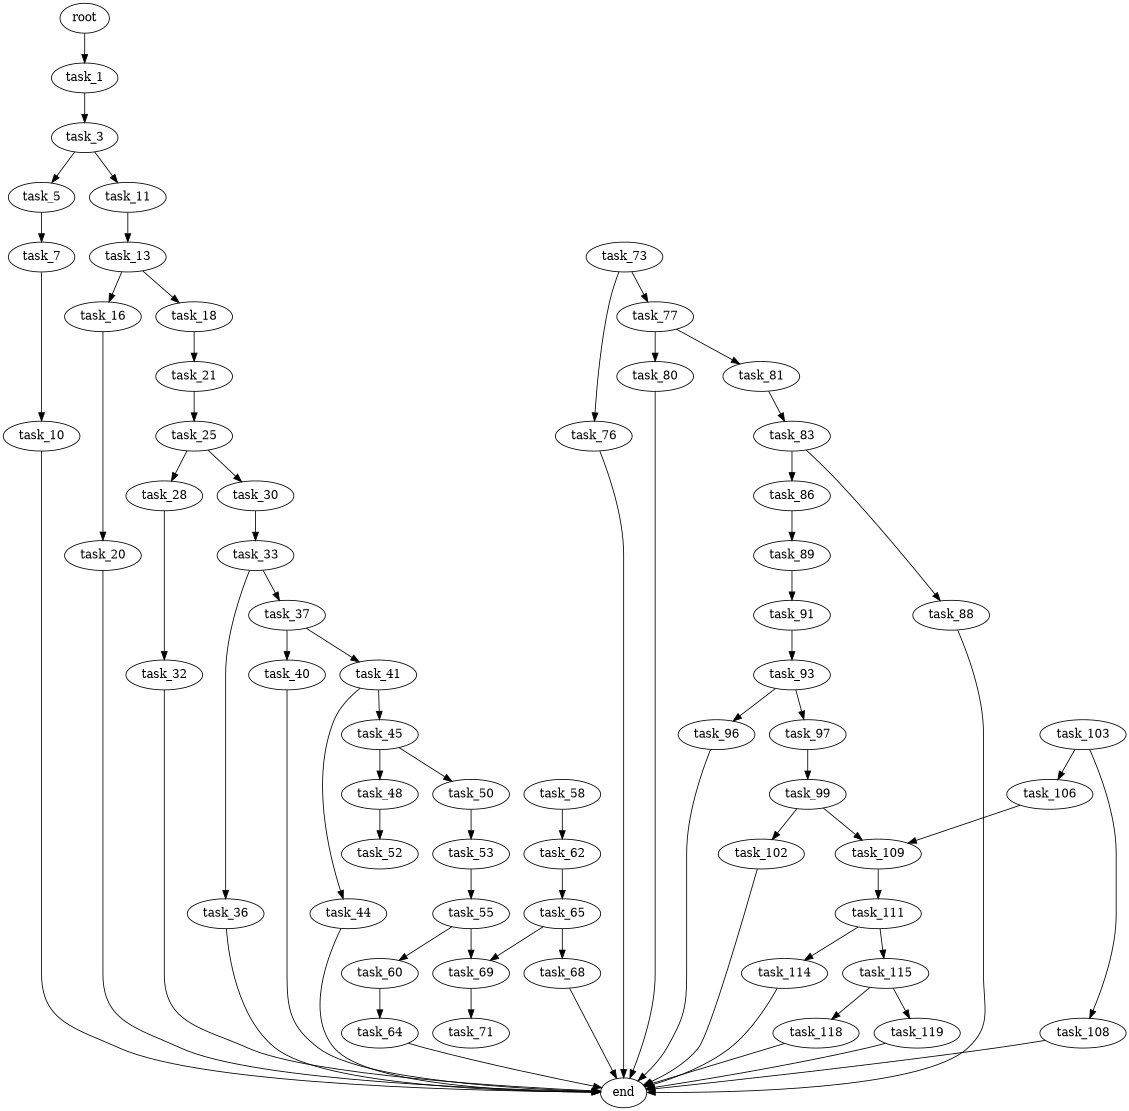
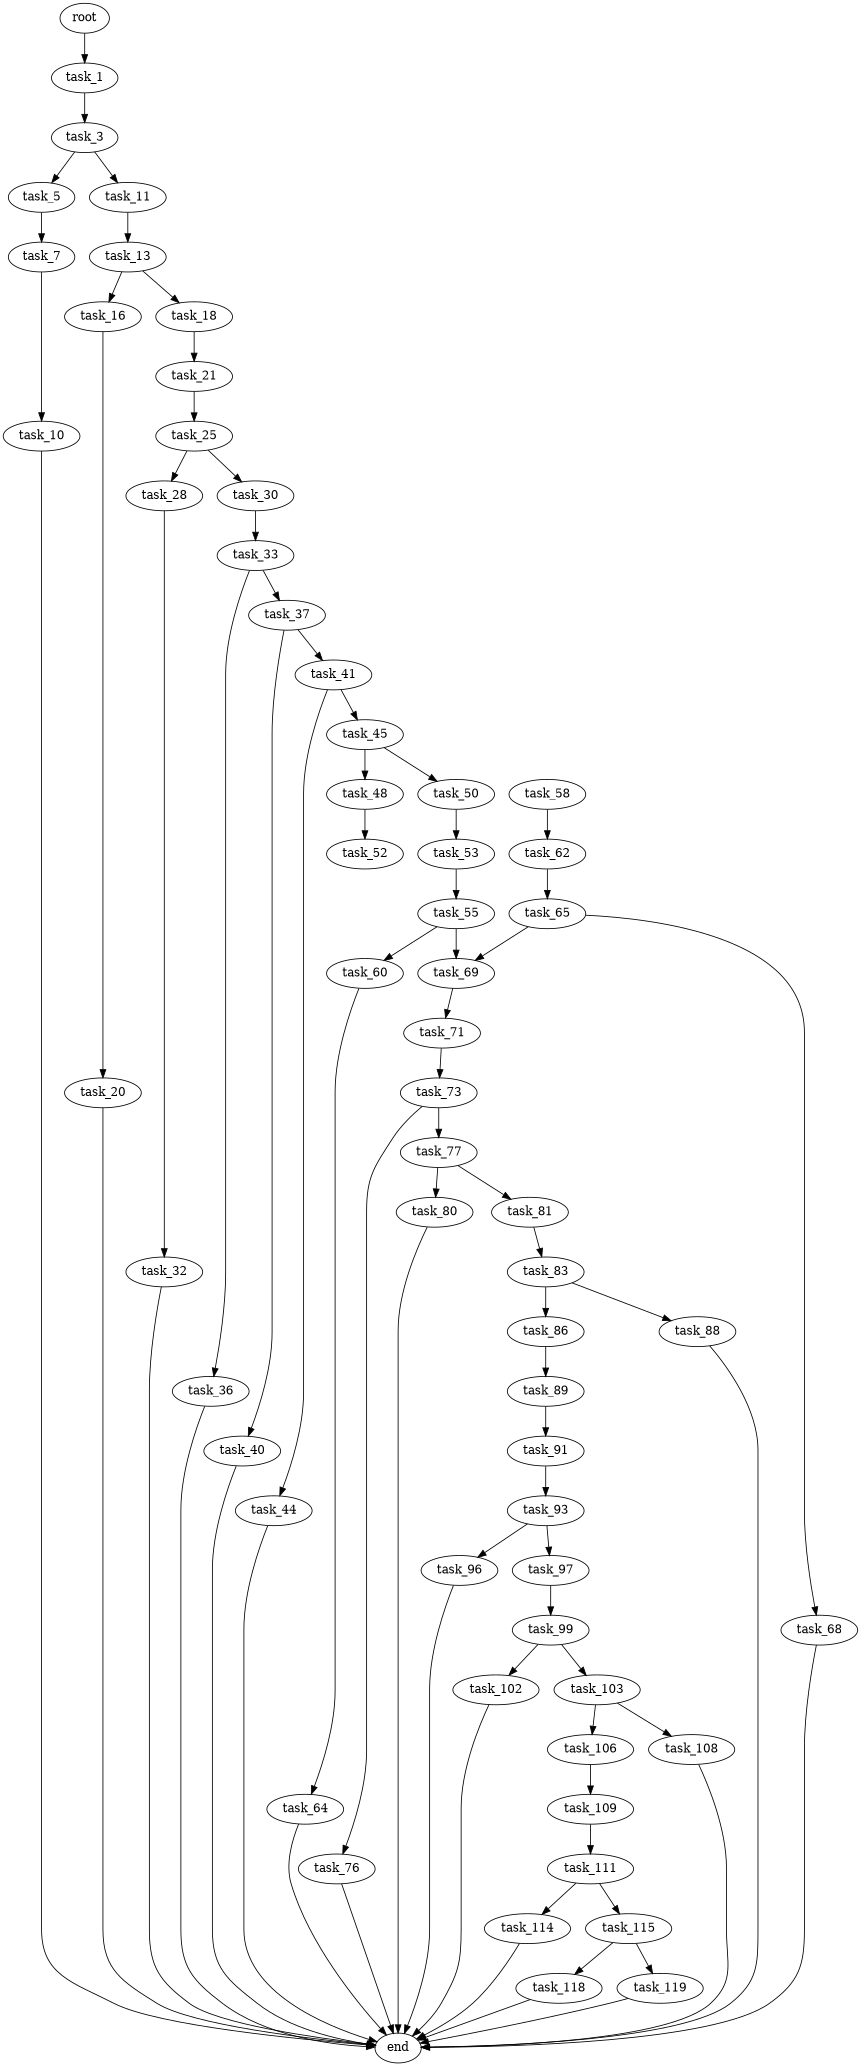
(839, 821) -> (571, 1657)
none -> (441, 1059)
